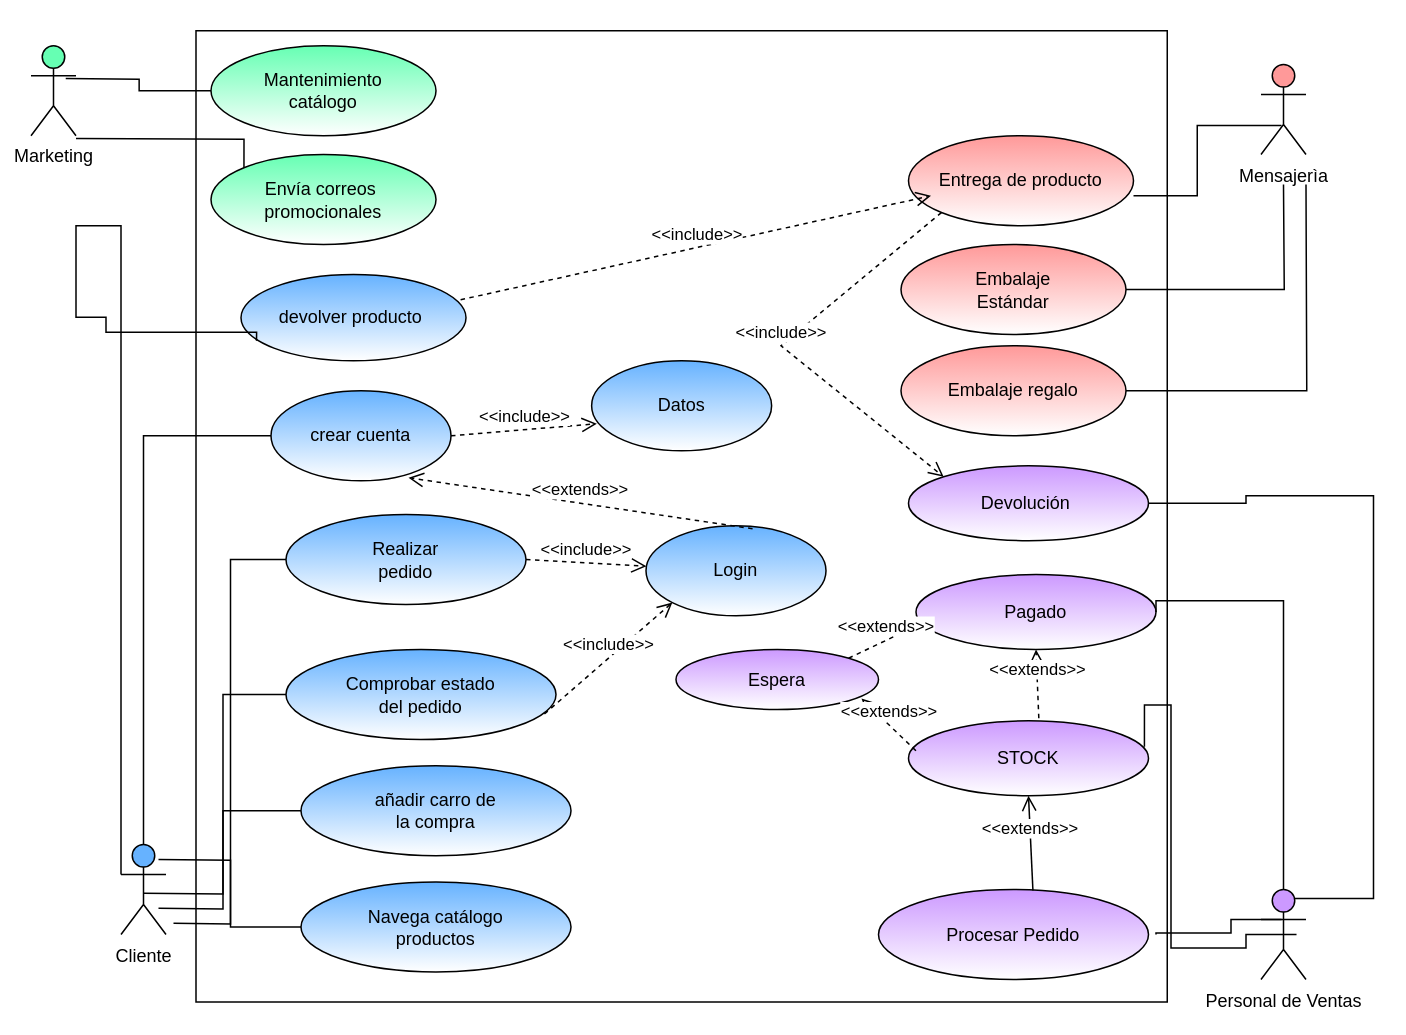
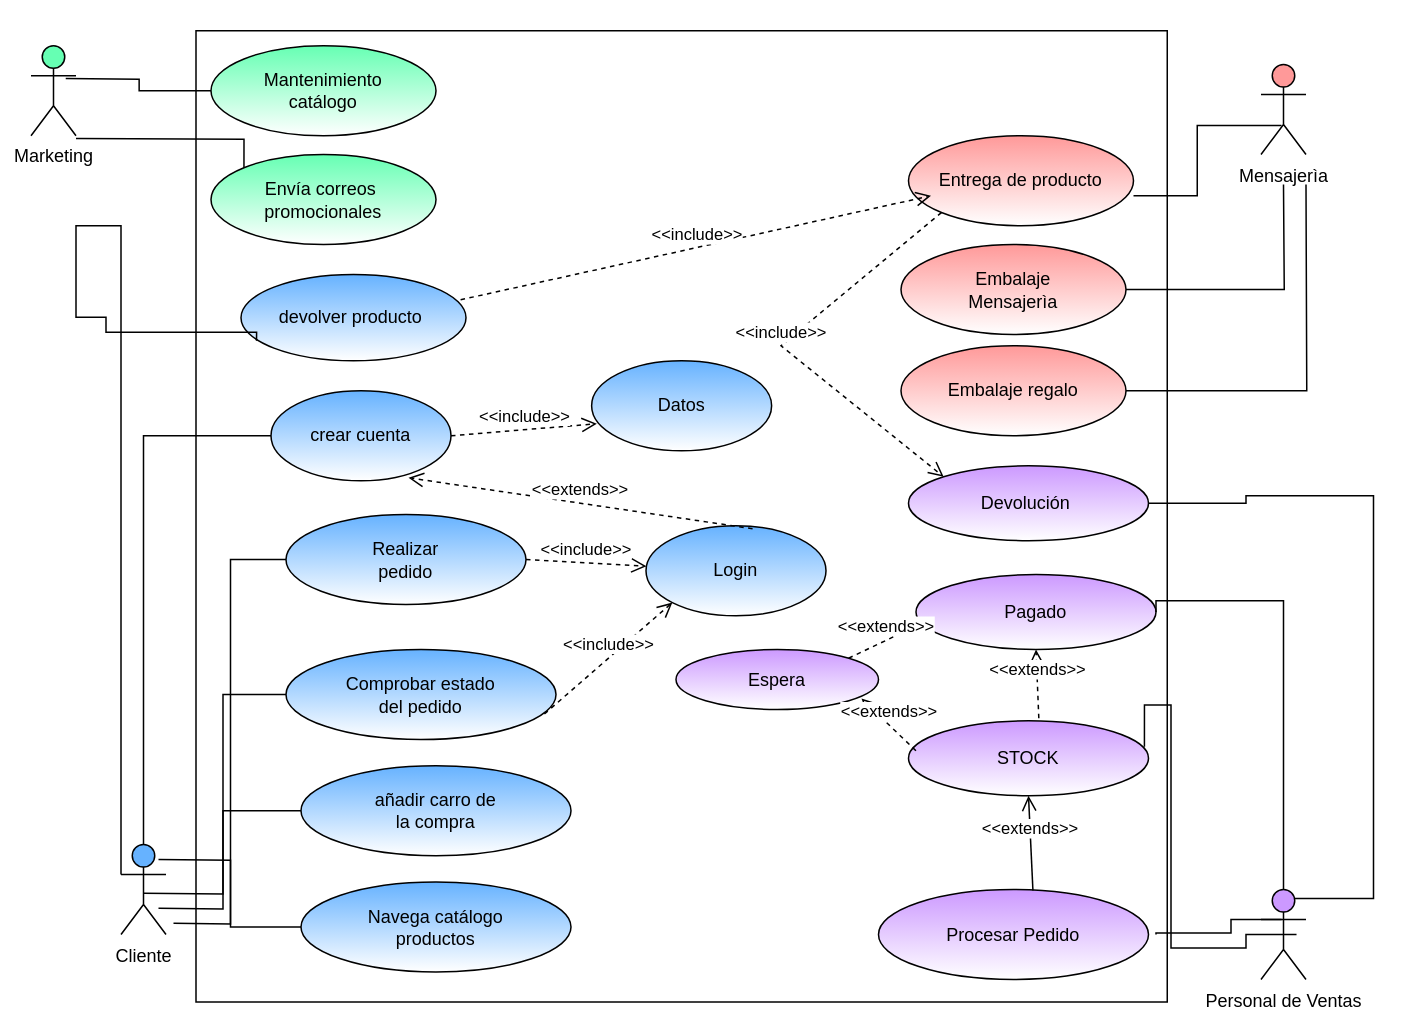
(1013, 290) -> (1013, 290)
